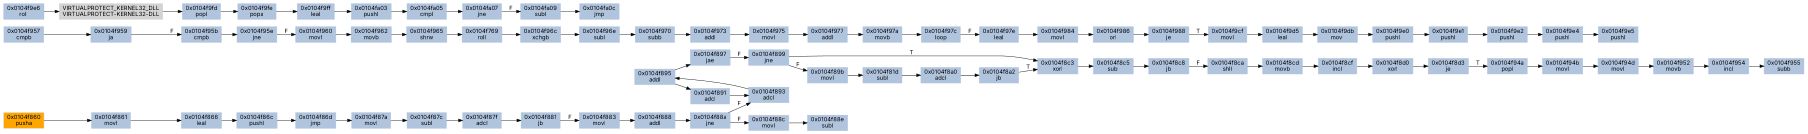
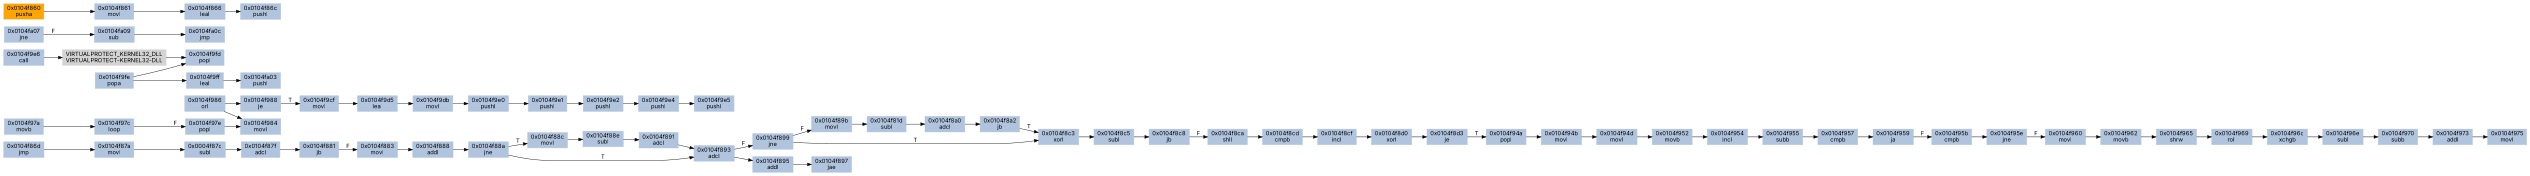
(24, 12) -> (24, 58)
(227, 12) -> (158, 71)
(427, 12) -> none
(482, 35) -> (2232, 137)
(828, 35) -> none
(999, 35) -> (205, 127)
(1083, 35) -> (231, 114)
(737, 58) -> (741, 148)
(1282, 66) -> (1282, 137)
(681, 86) -> (629, 140)
(739, 104) -> (603, 157)
(739, 119) -> (518, 141)
(284, 120) -> none
(427, 120) -> (205, 150)
none -> (1808, 137)
